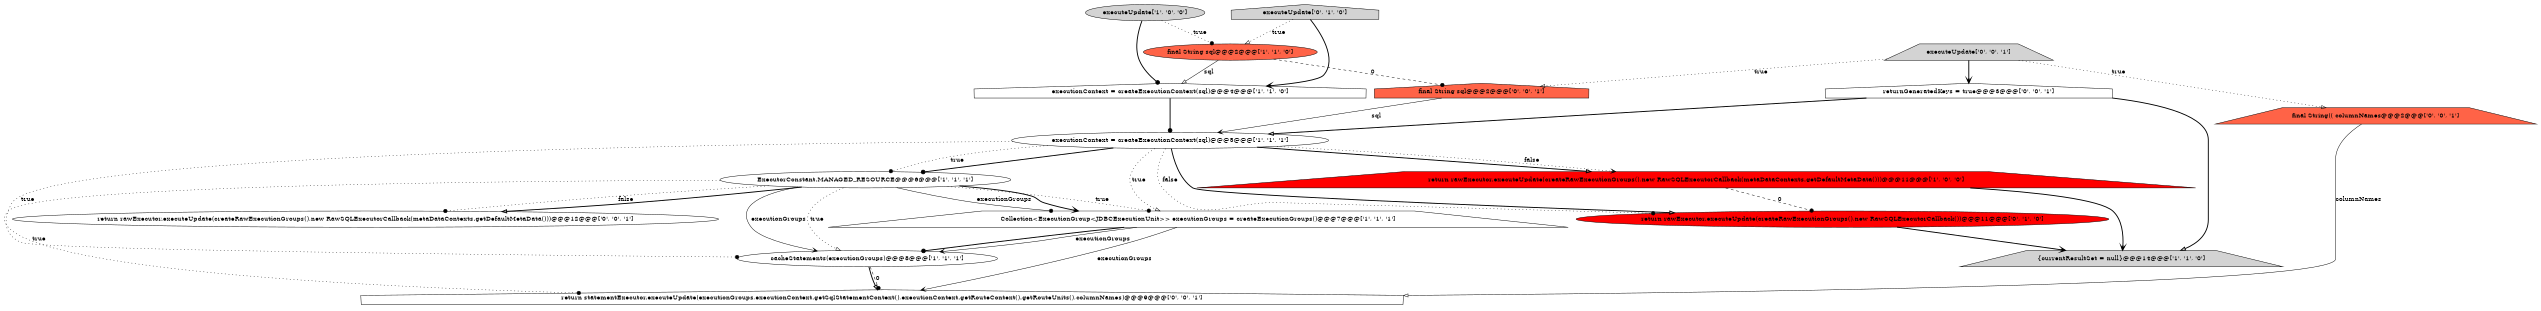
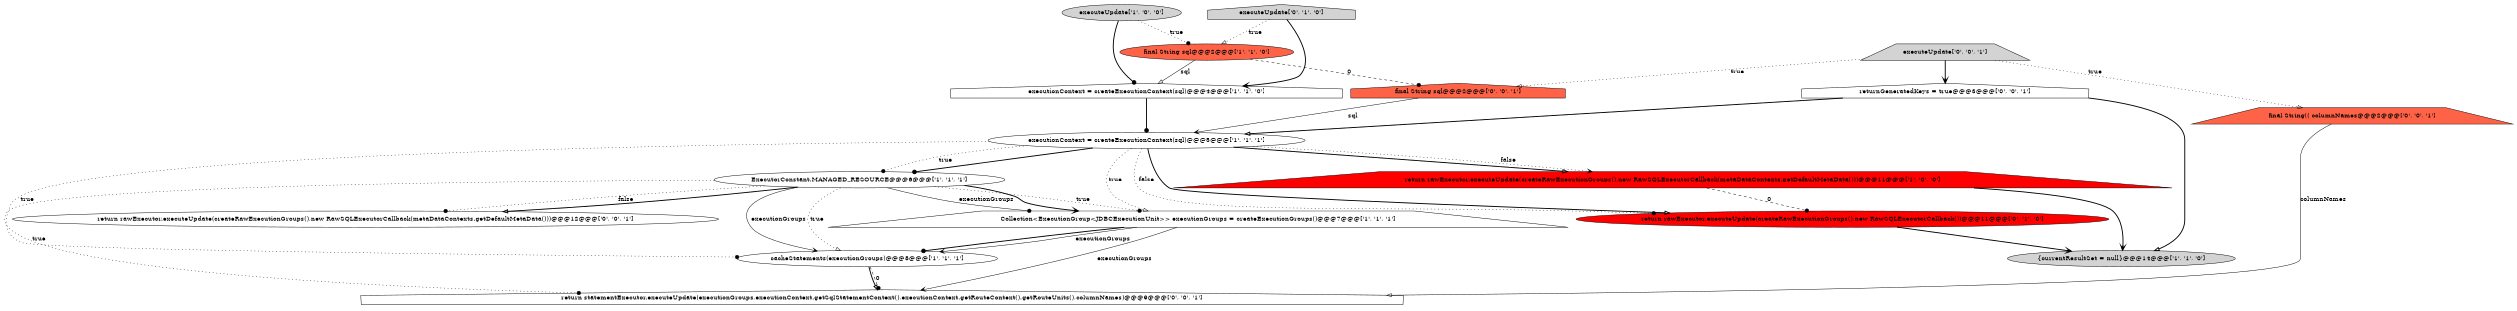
(2121, 259) -> (2121, 259)
